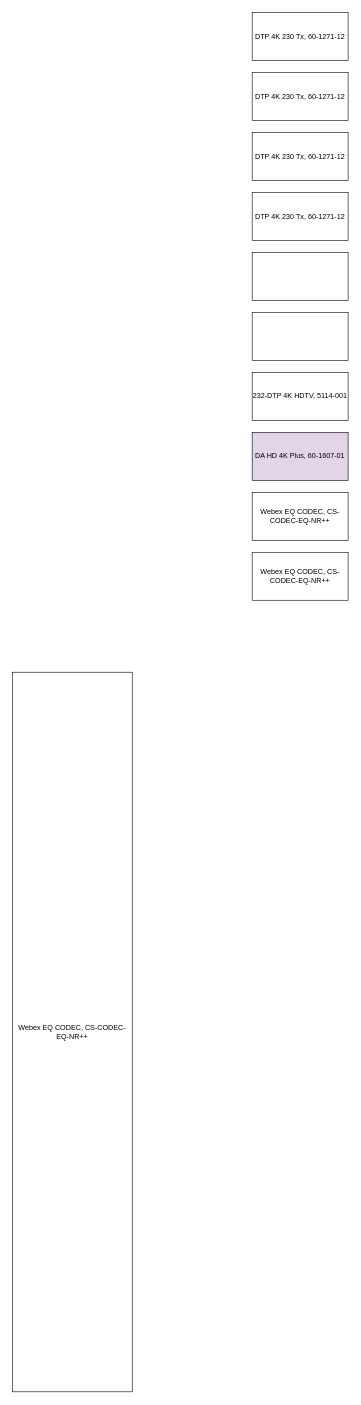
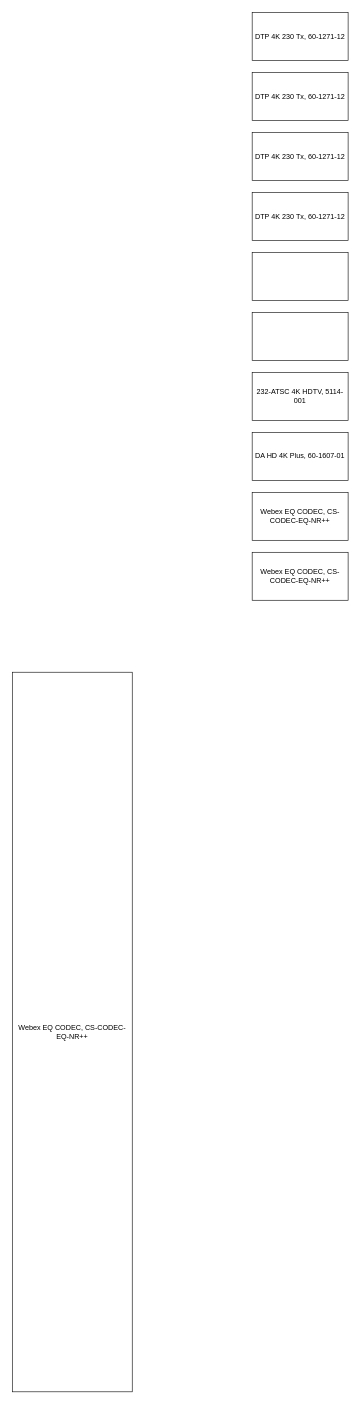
(300, 396) -> (300, 396)
(300, 456) -> (300, 456)
